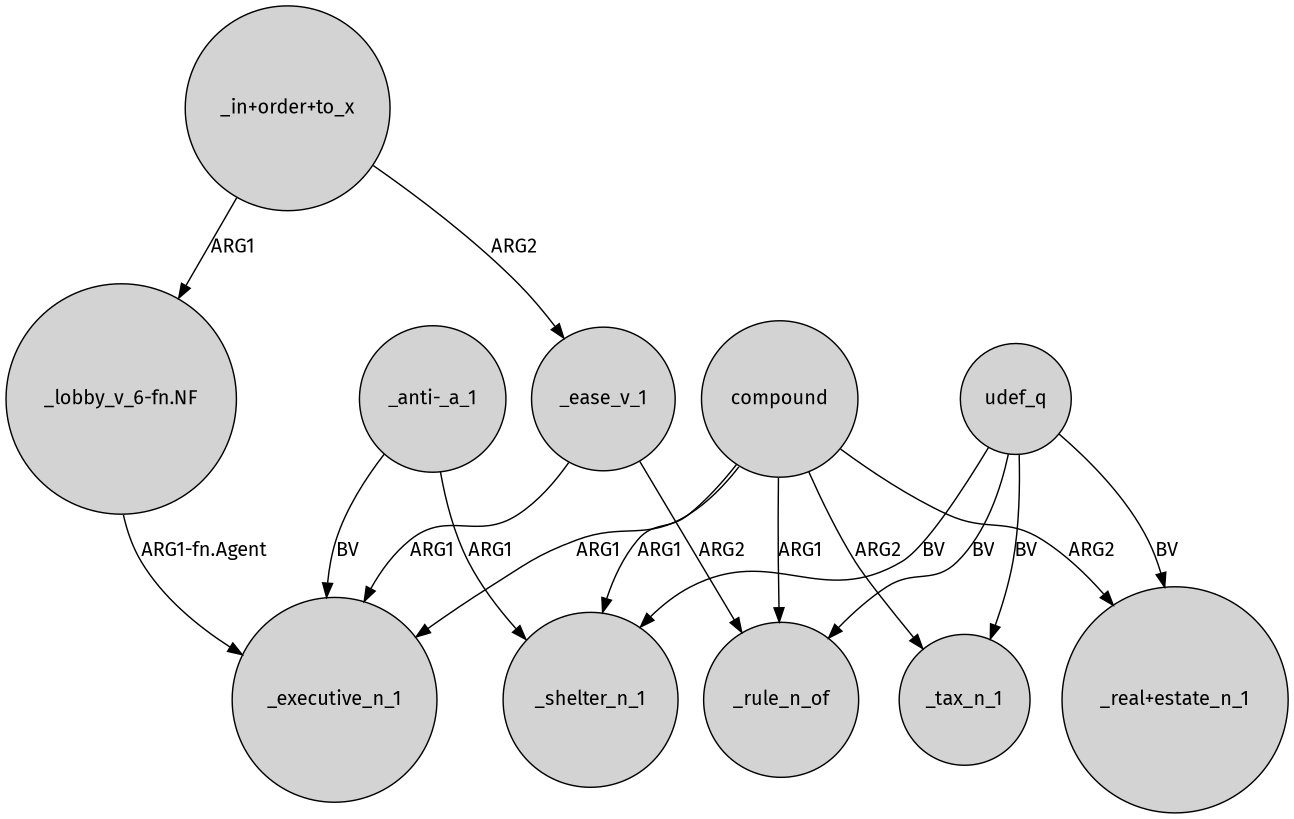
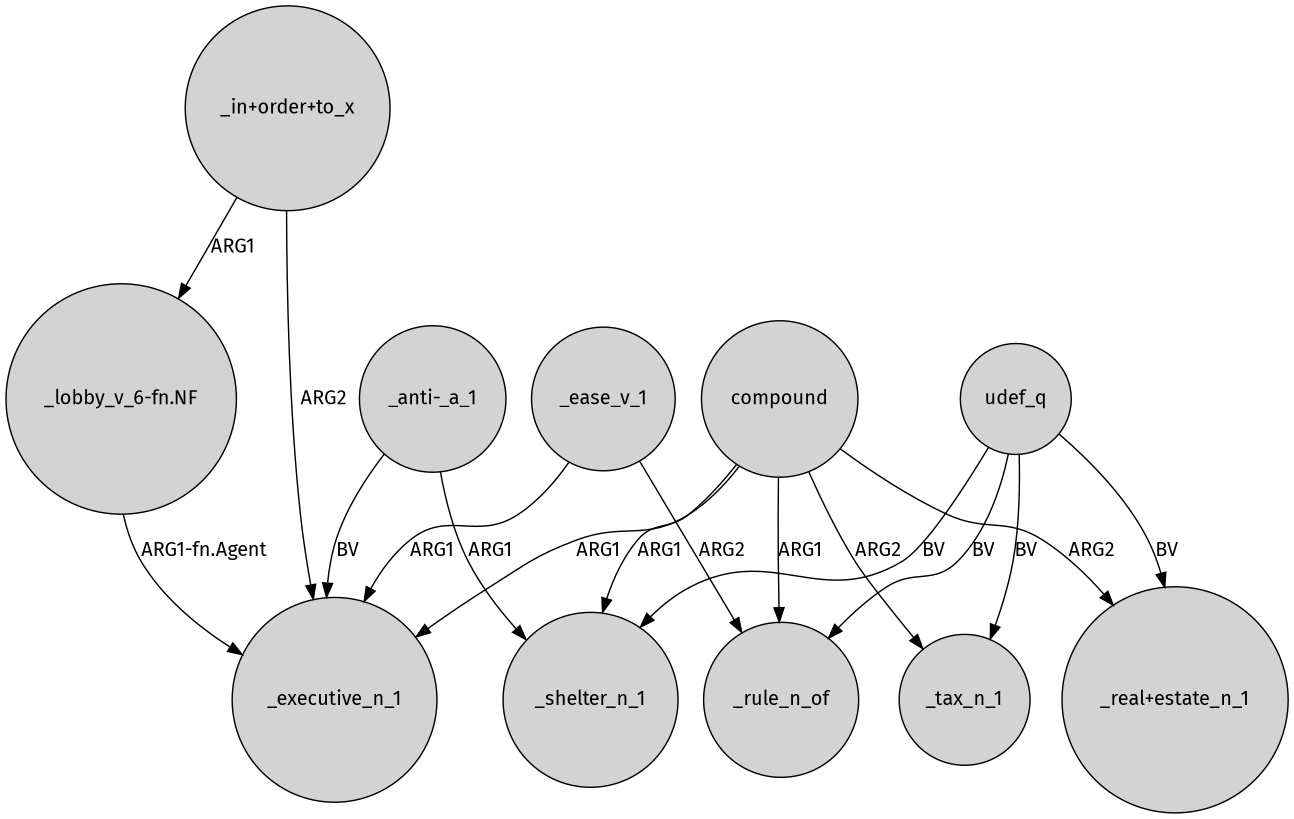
(470, 239) -> (291, 398)
